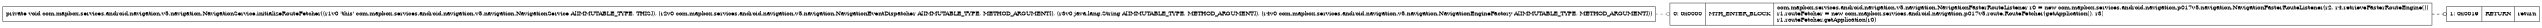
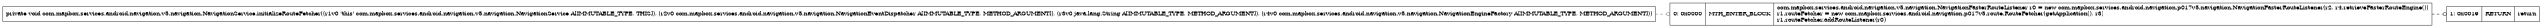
(1827, 20) -> (1832, 20)
